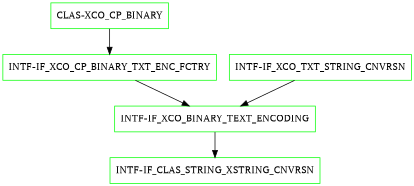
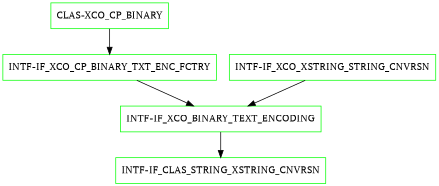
(320, 67) -> (333, 67)
